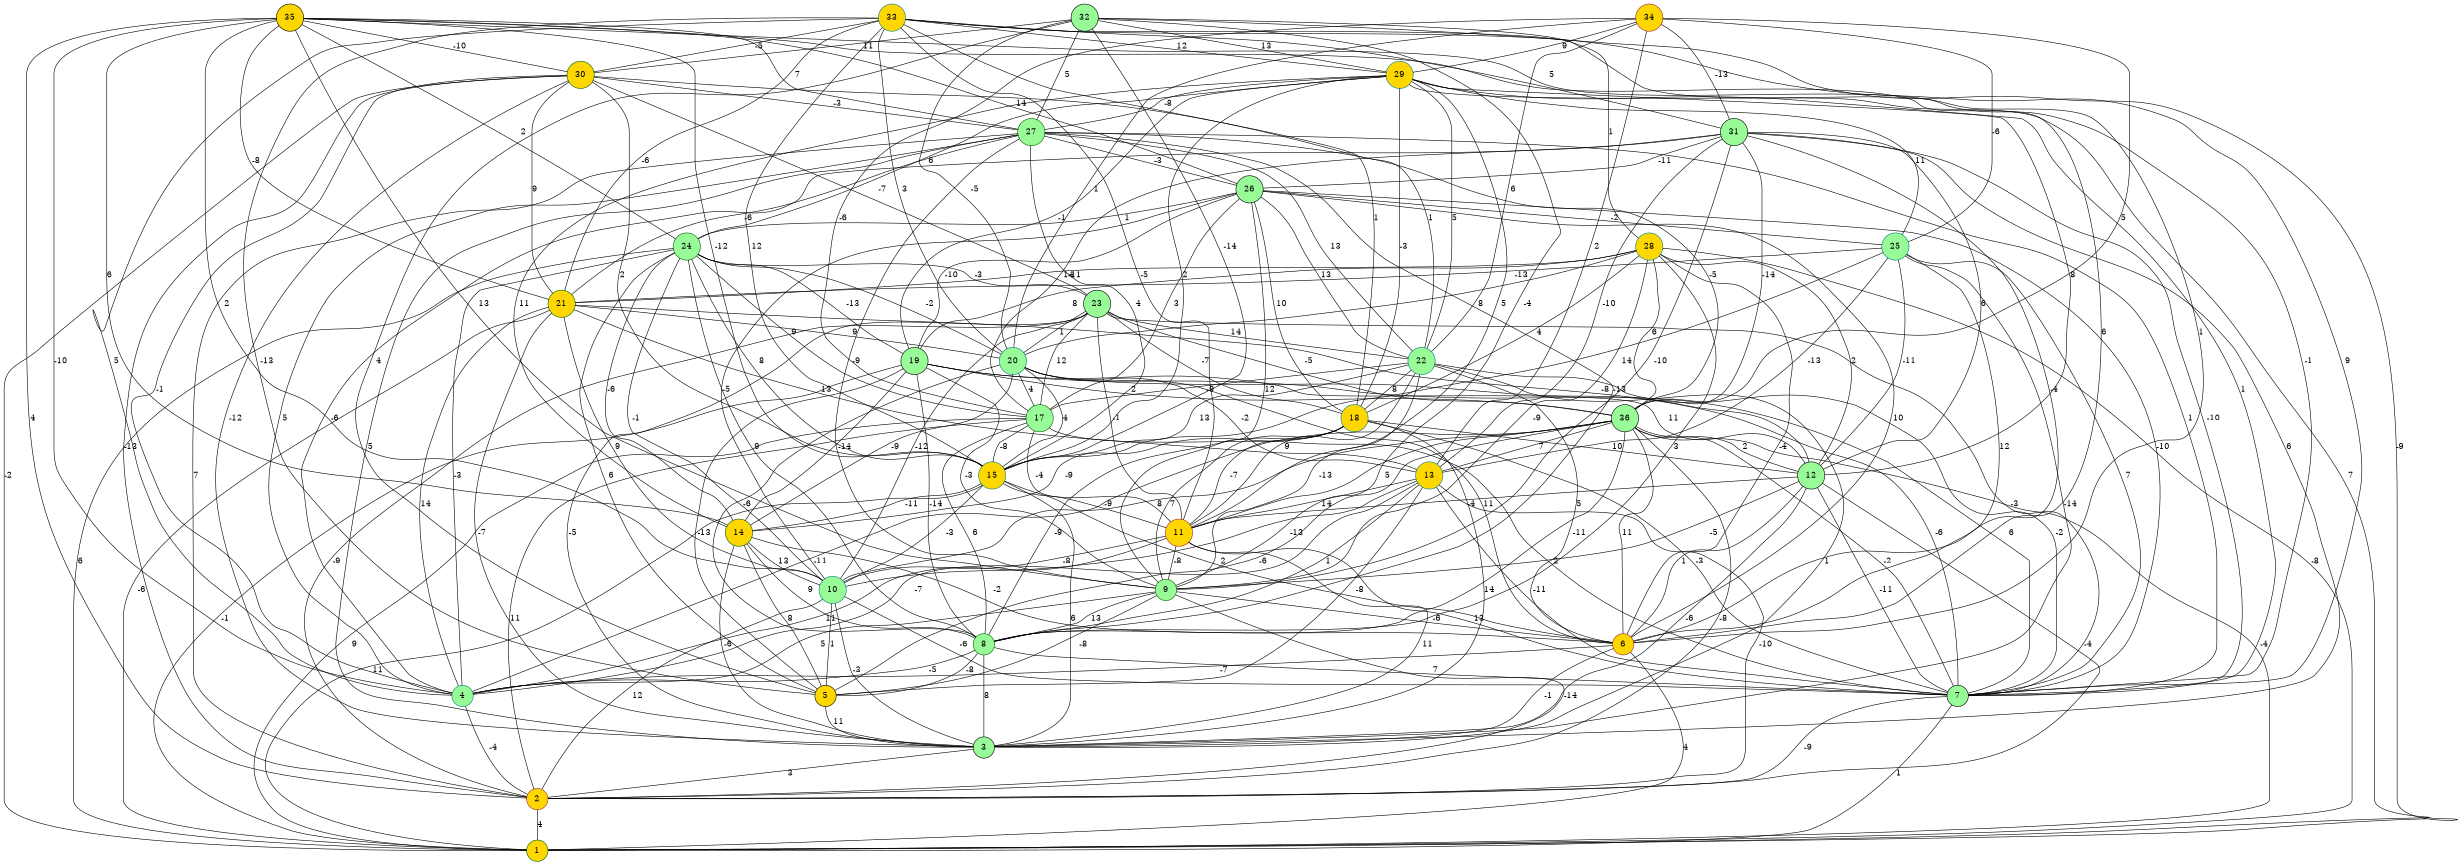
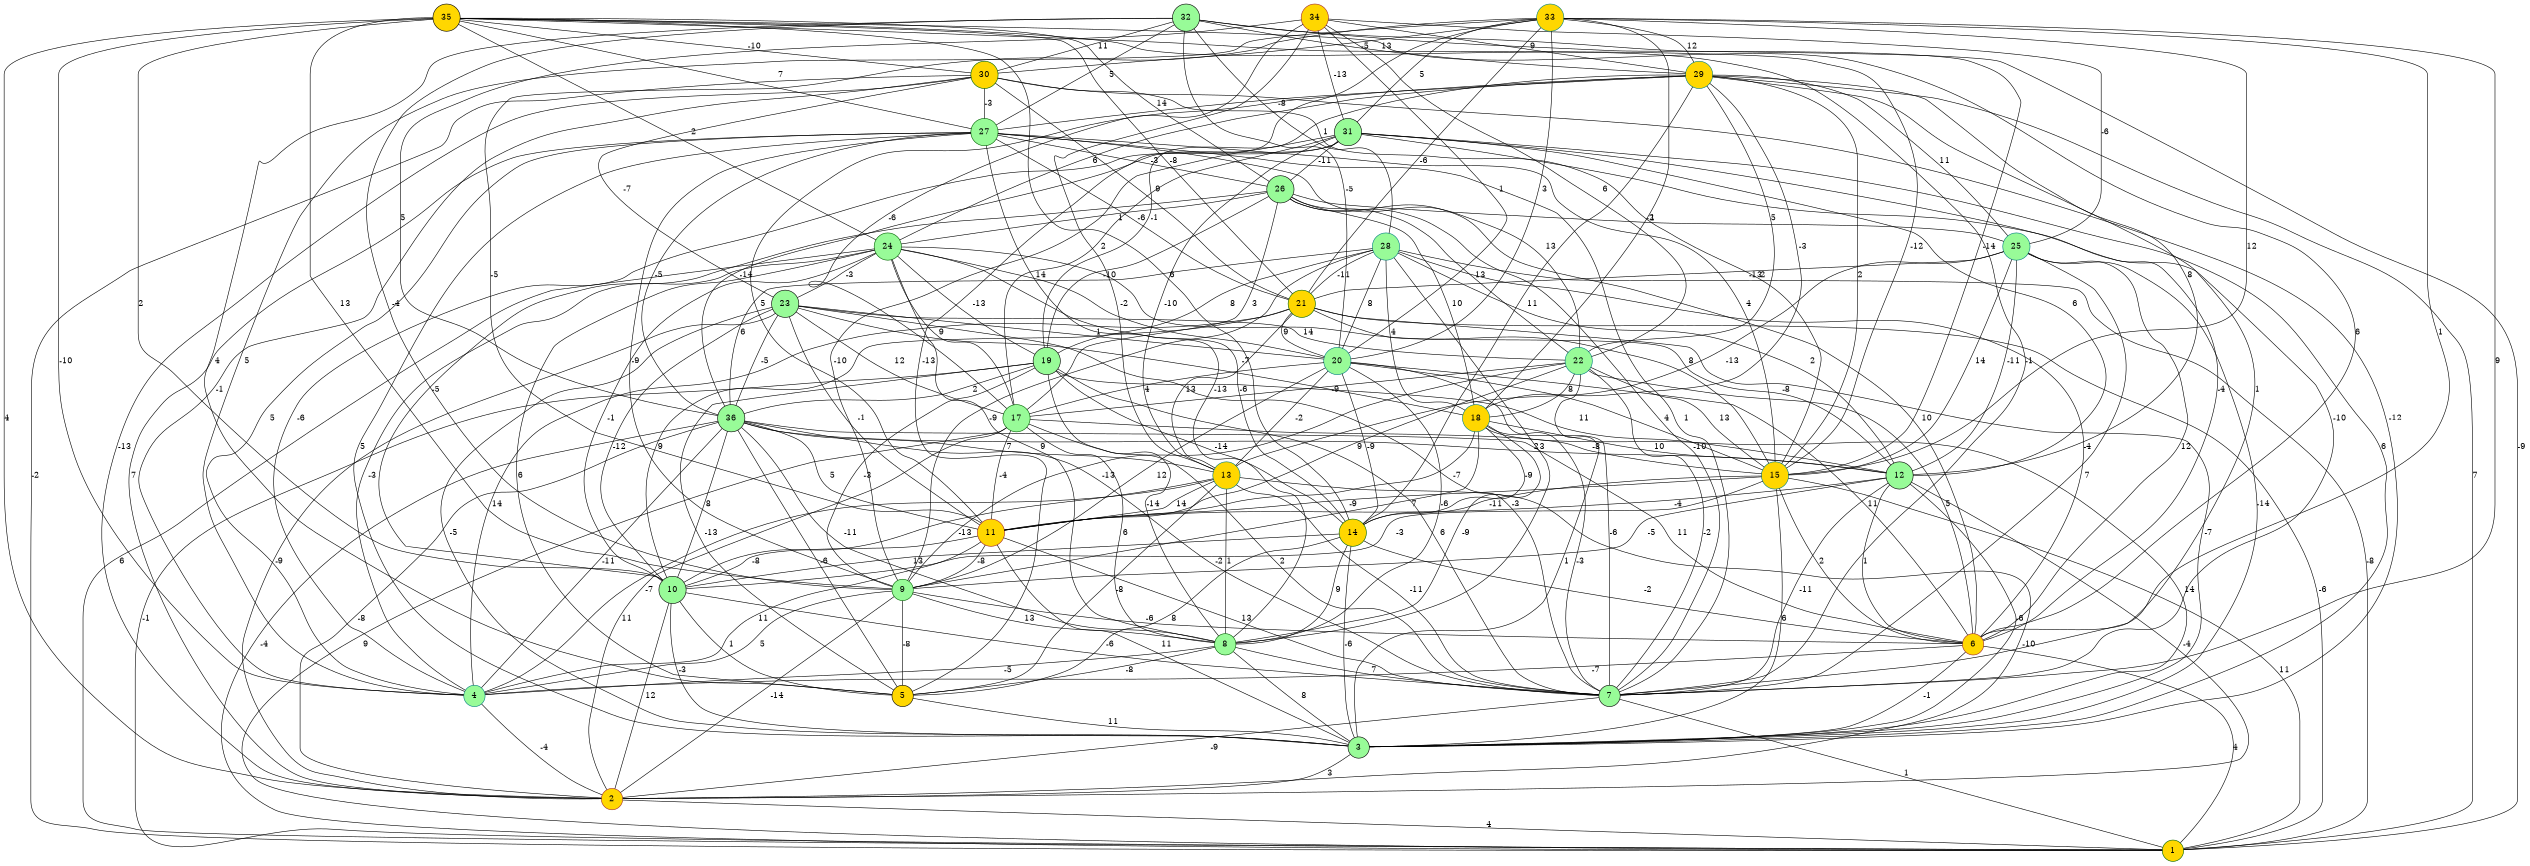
(1070, 101) -> none
(1649, 247) -> (1386, 247)
(1254, 427) -> (1122, 485)
(833, 590) -> (673, 590)
